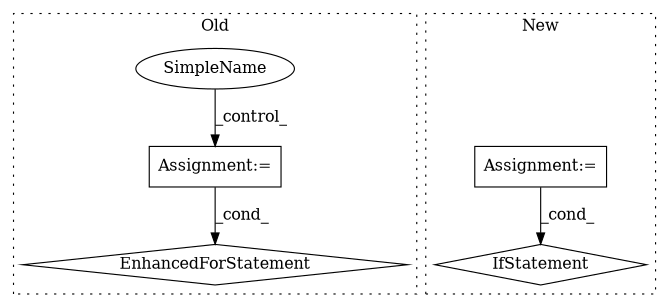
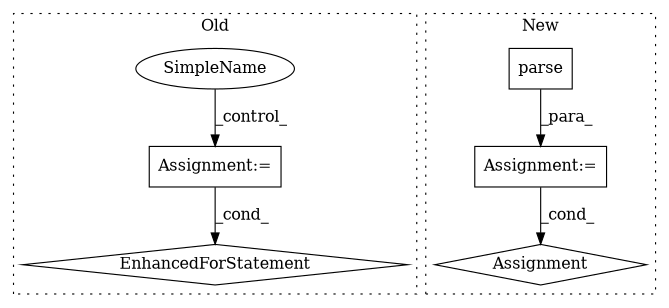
none -> (541, 69)
(541, 265) -> (541, 265)
